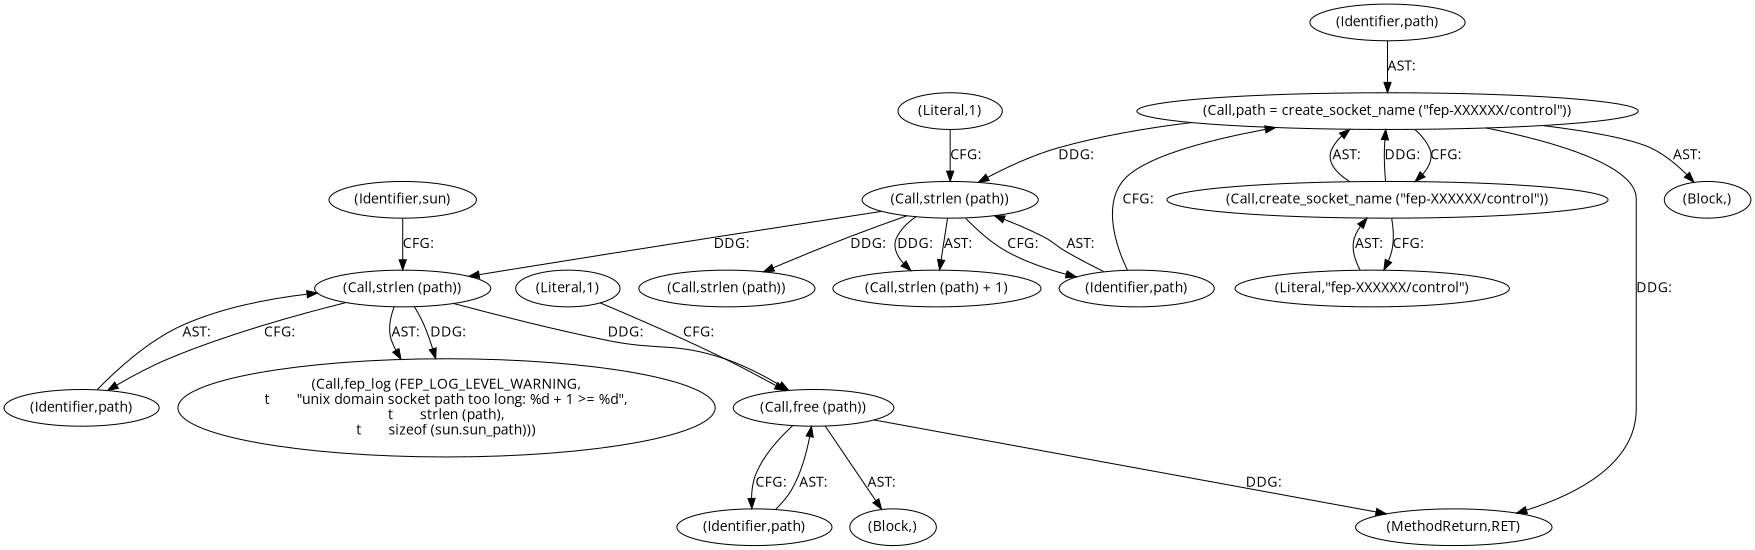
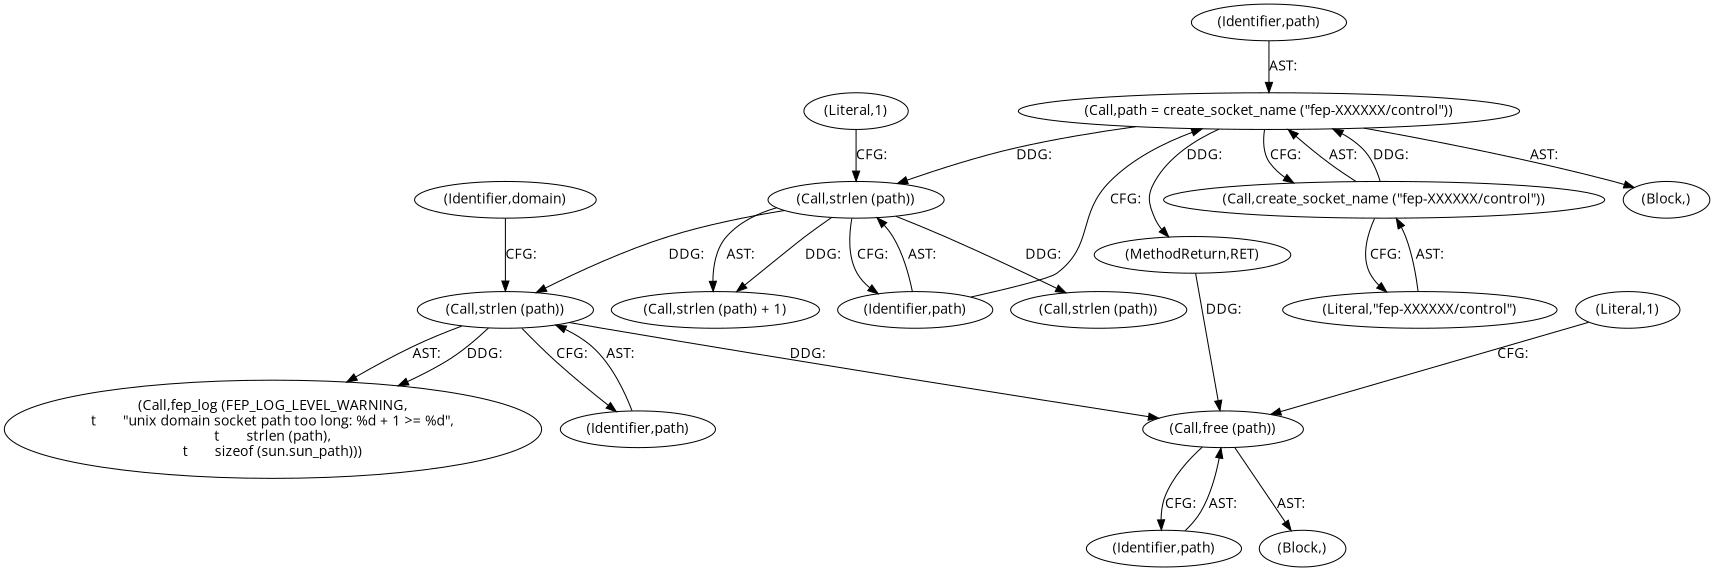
(403, 200) -> (505, 200)
(1125, 466) -> (1207, 337)
